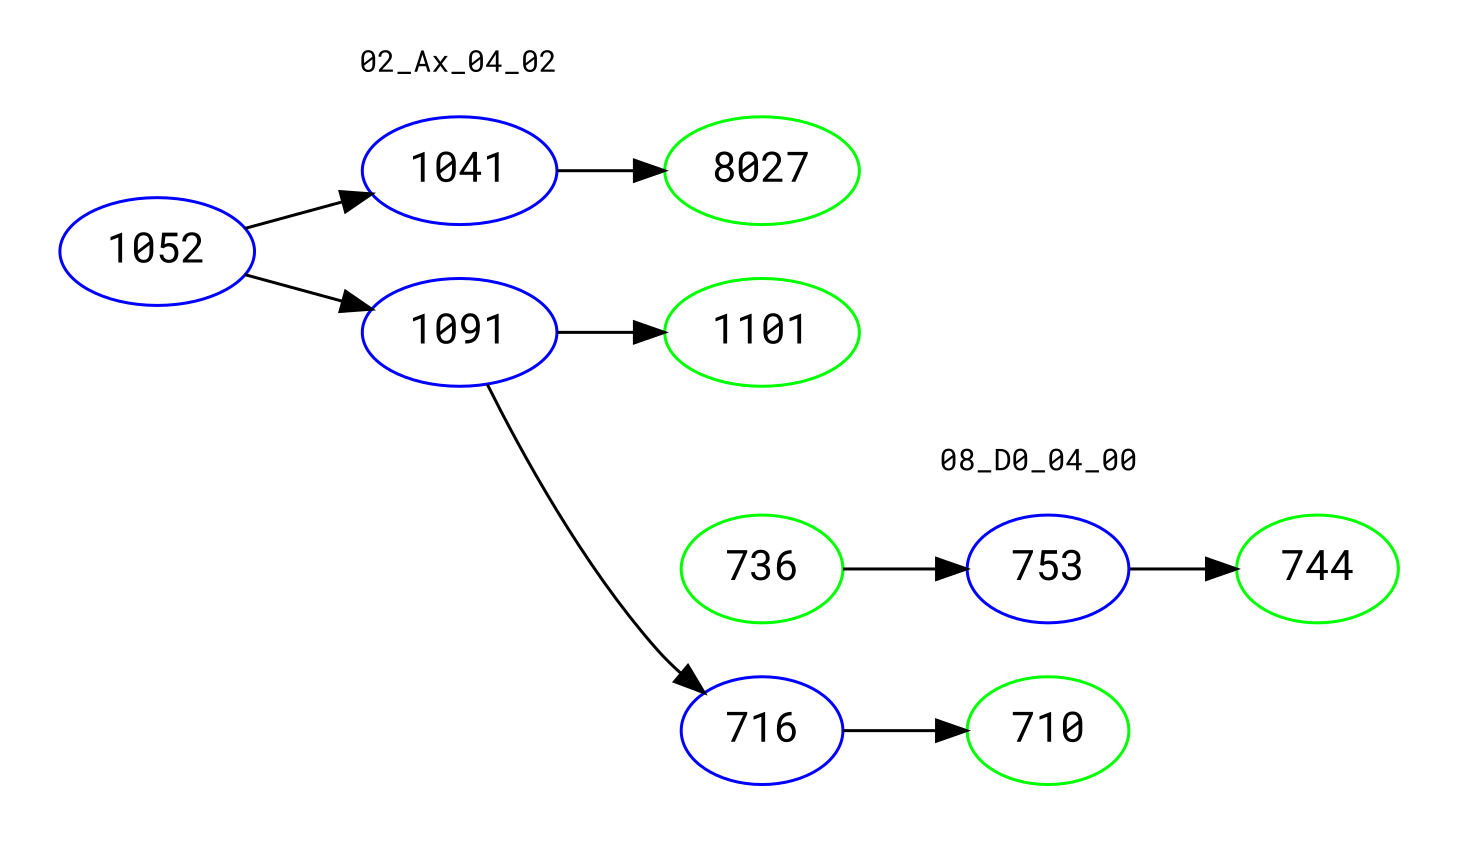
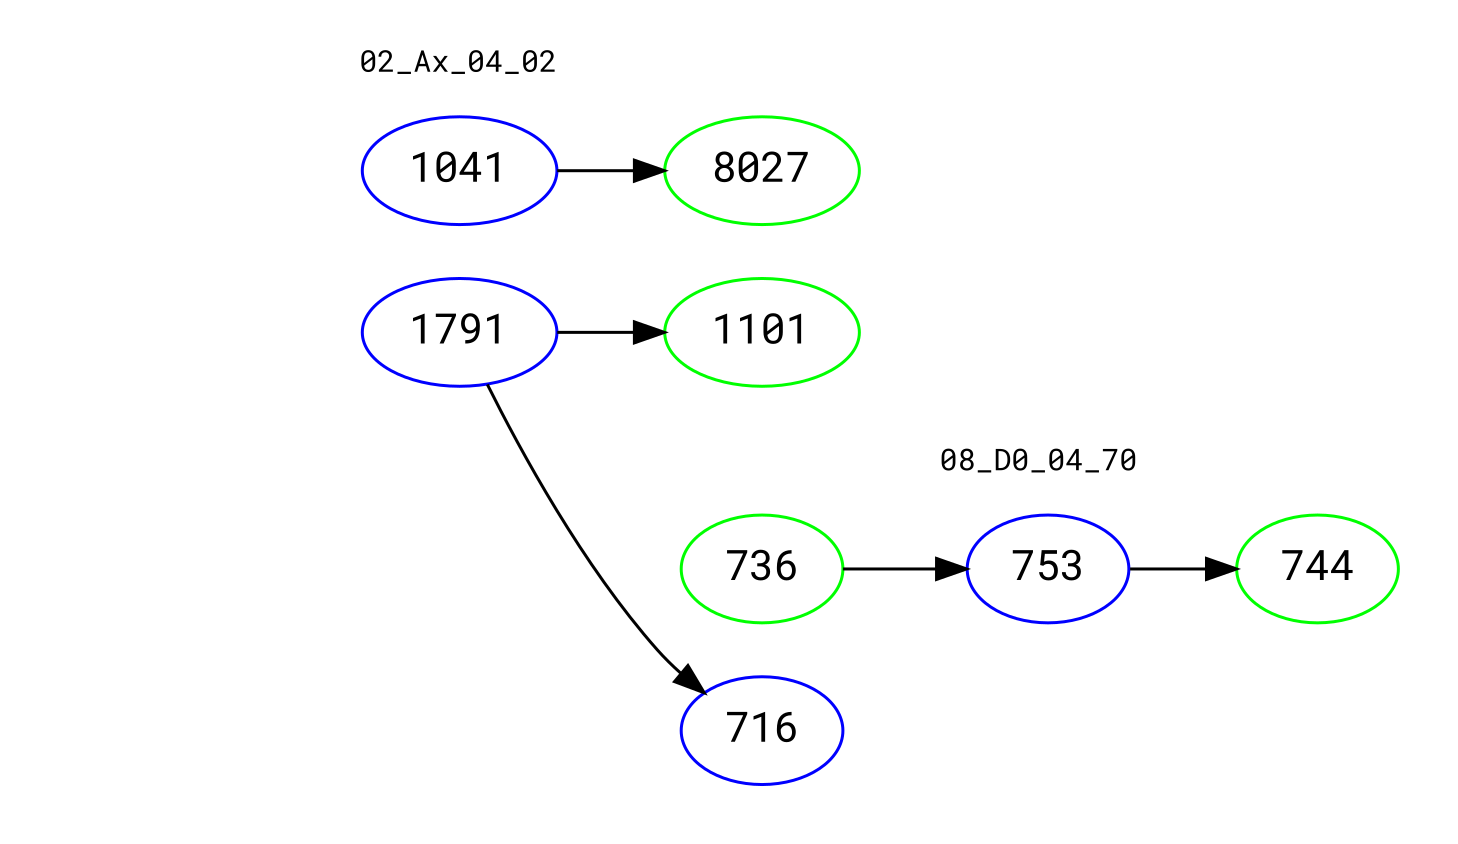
(157, 252) -> none
(460, 332) -> (460, 332)
(1040, 463) -> (1040, 463)
(1048, 731) -> none
